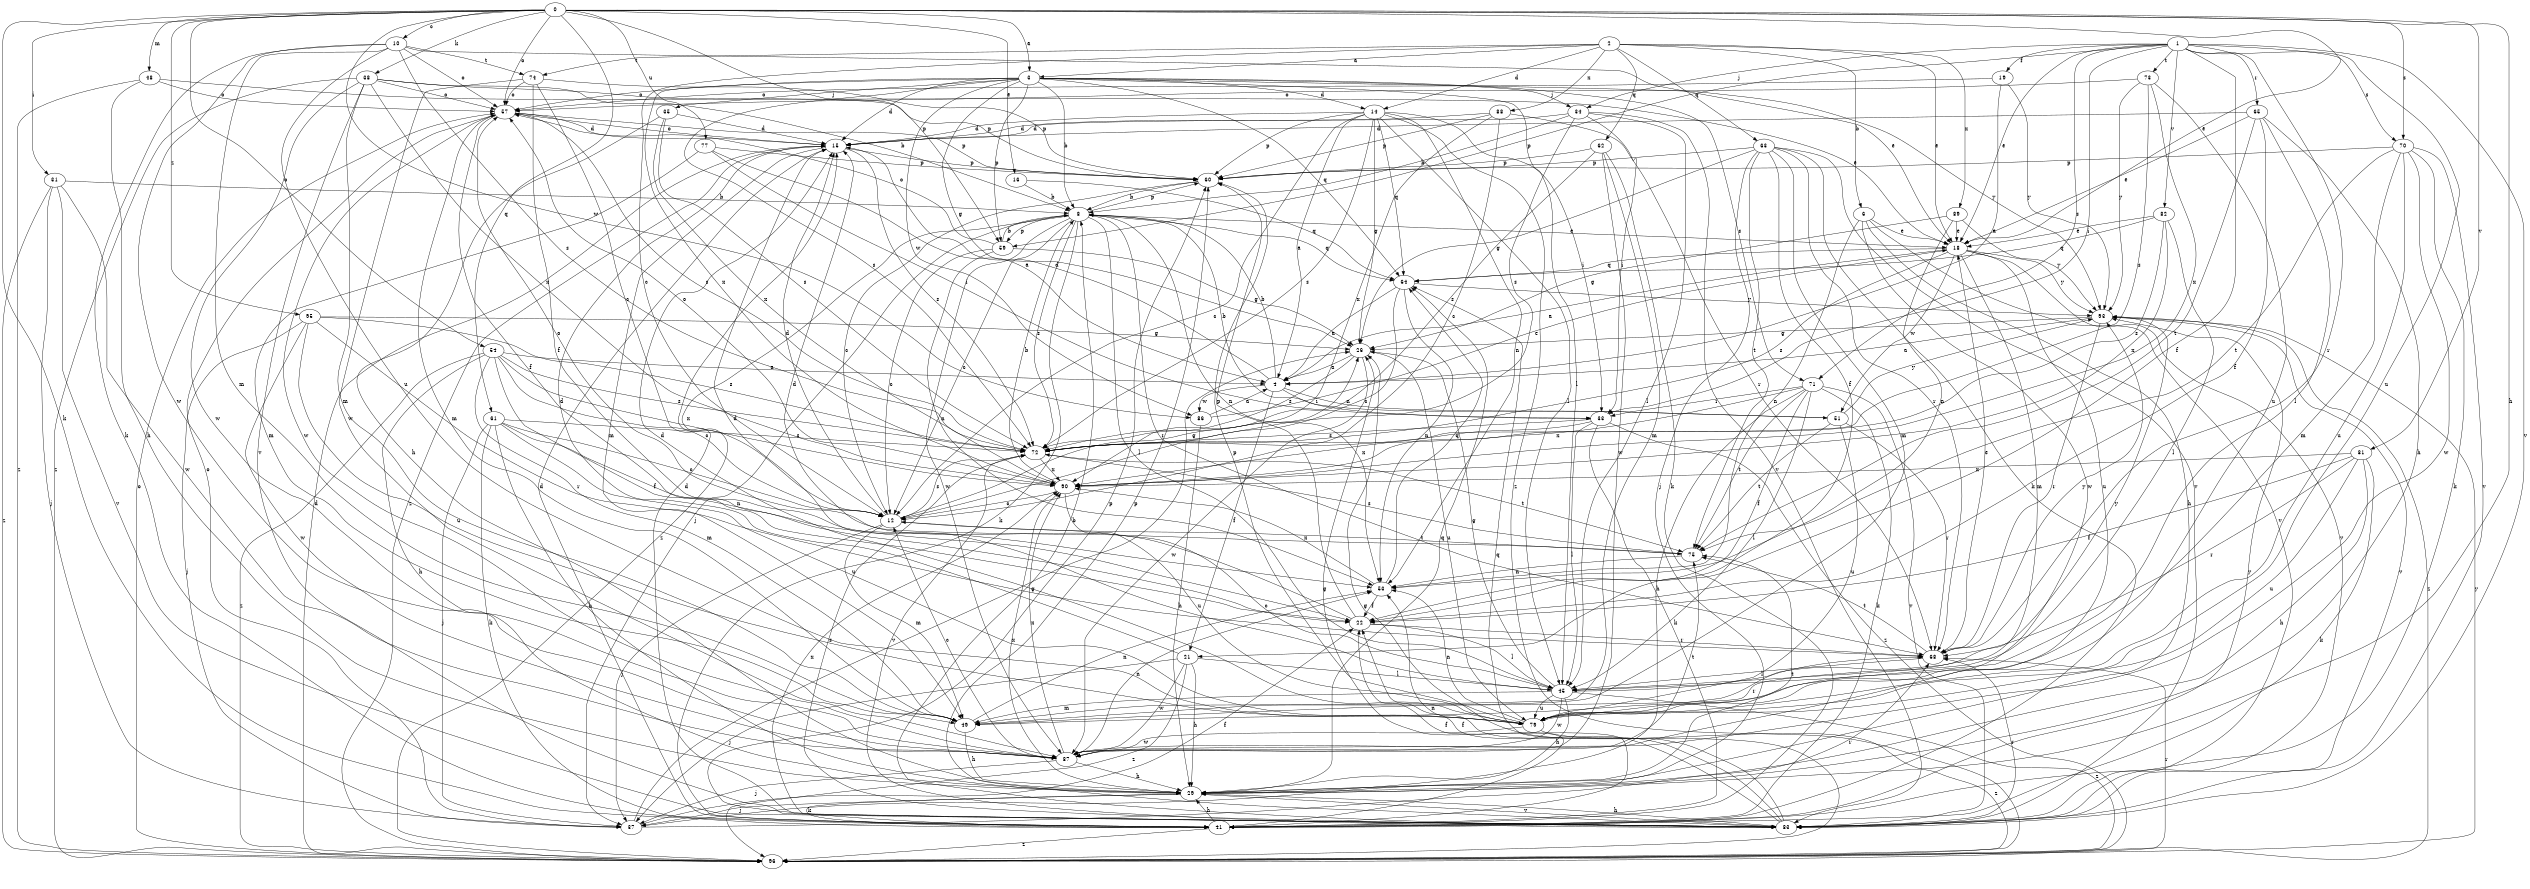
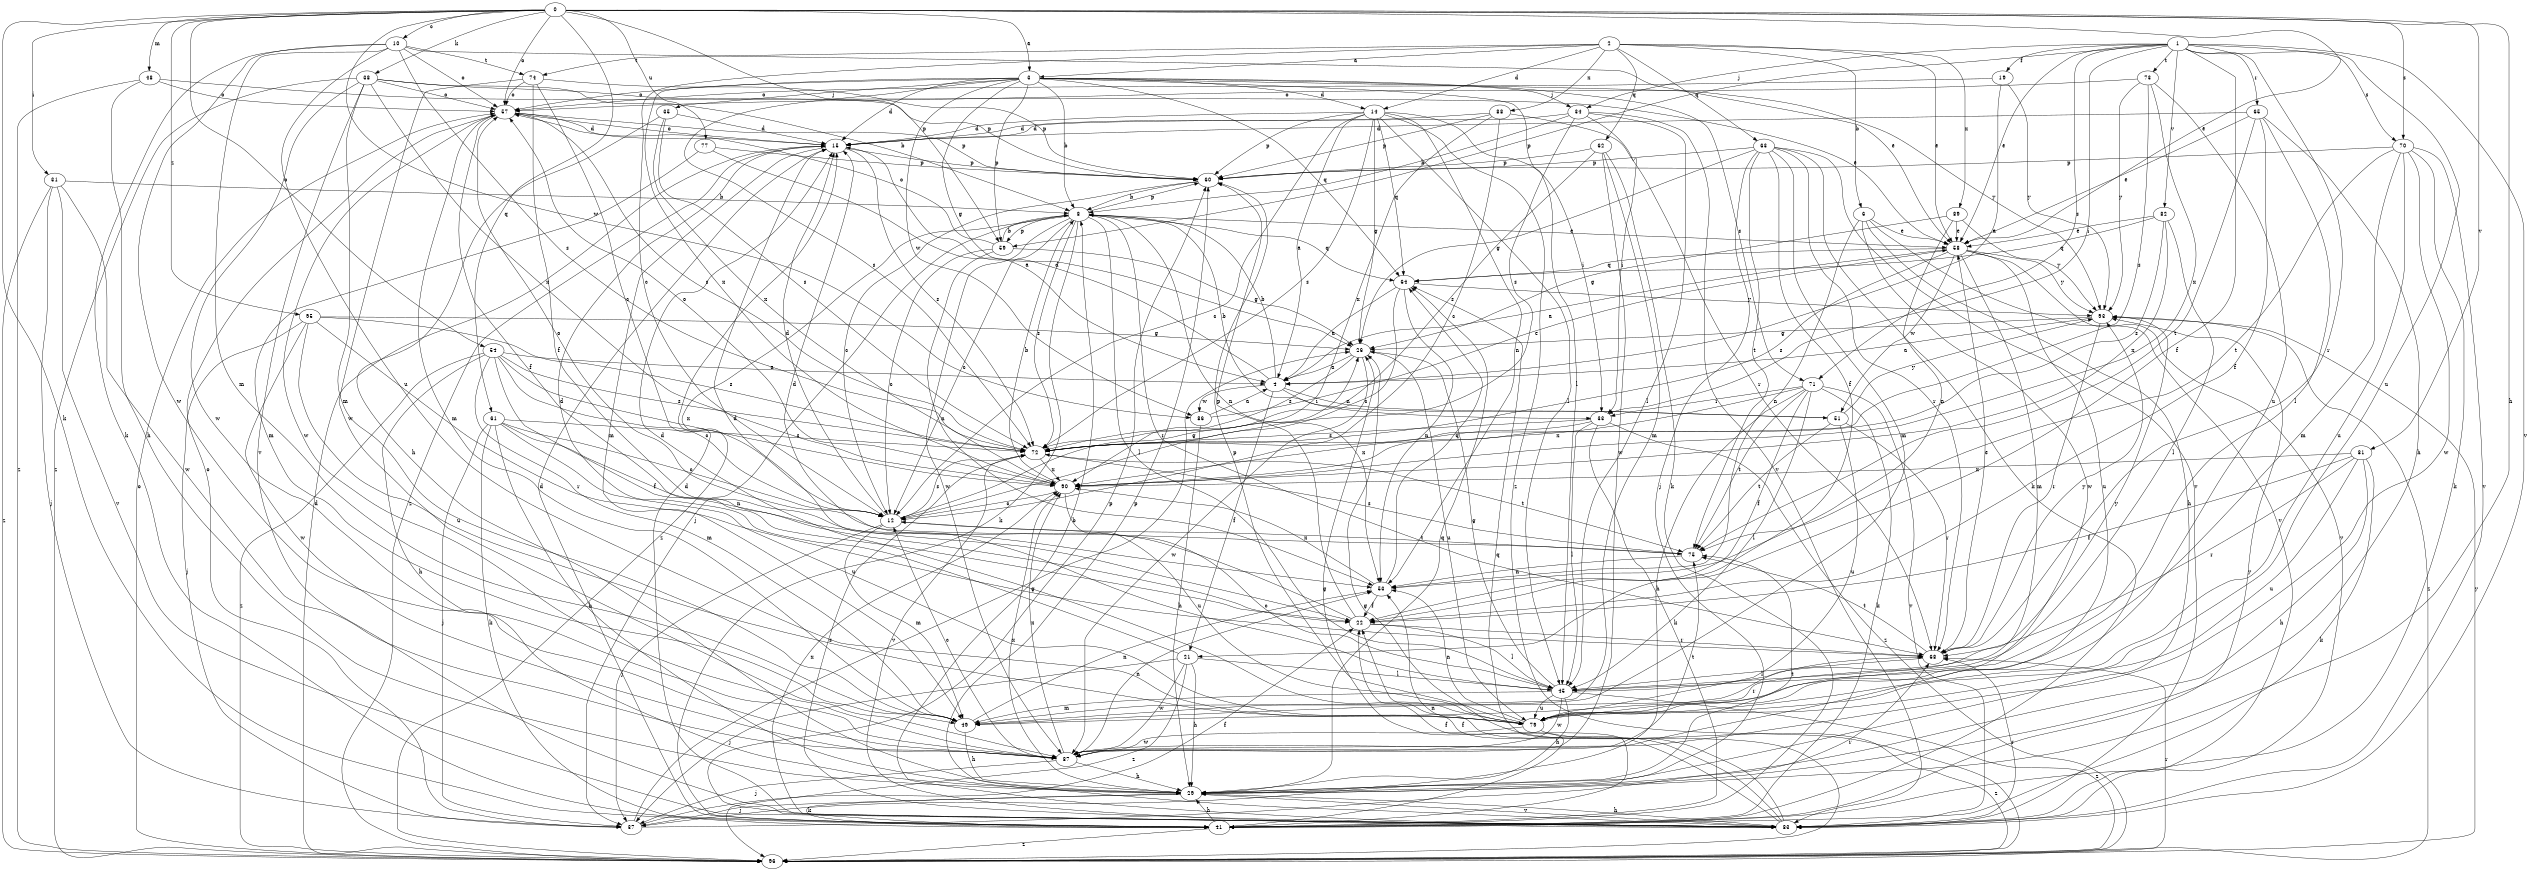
(1016, 180) -> none
(1957, 248) -> (1957, 248)
(1126, 365) -> none
(2348, 709) -> none
